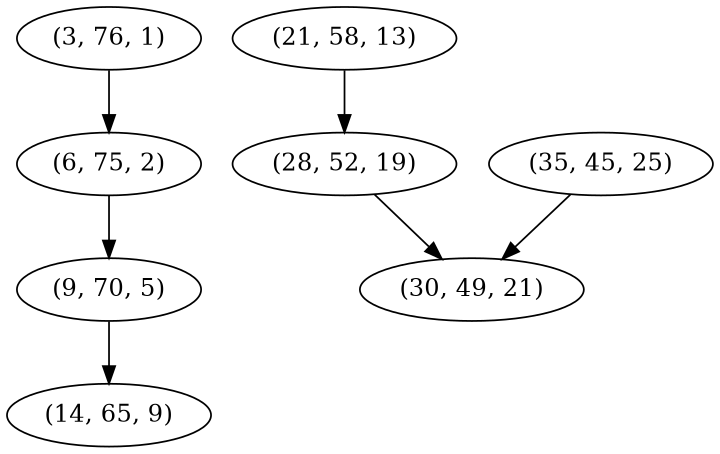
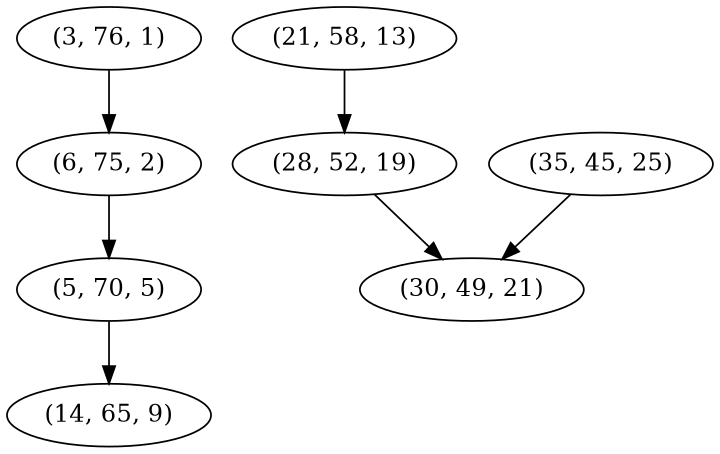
(109, 290) -> (109, 290)
